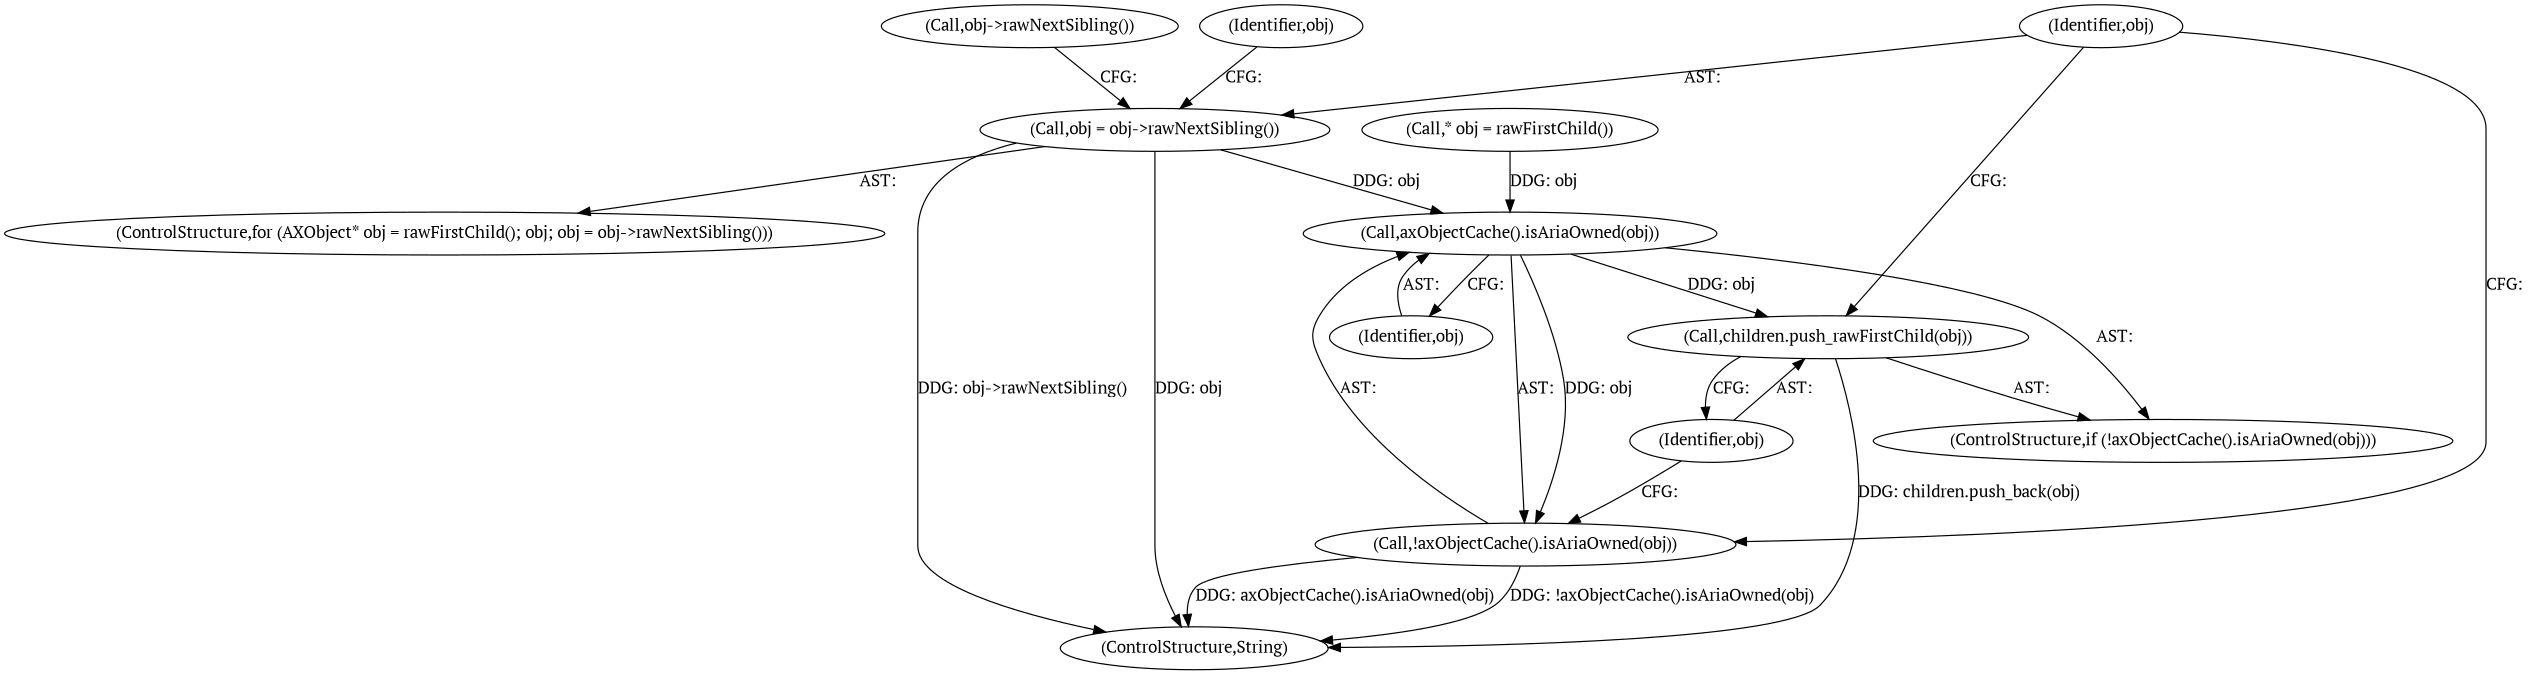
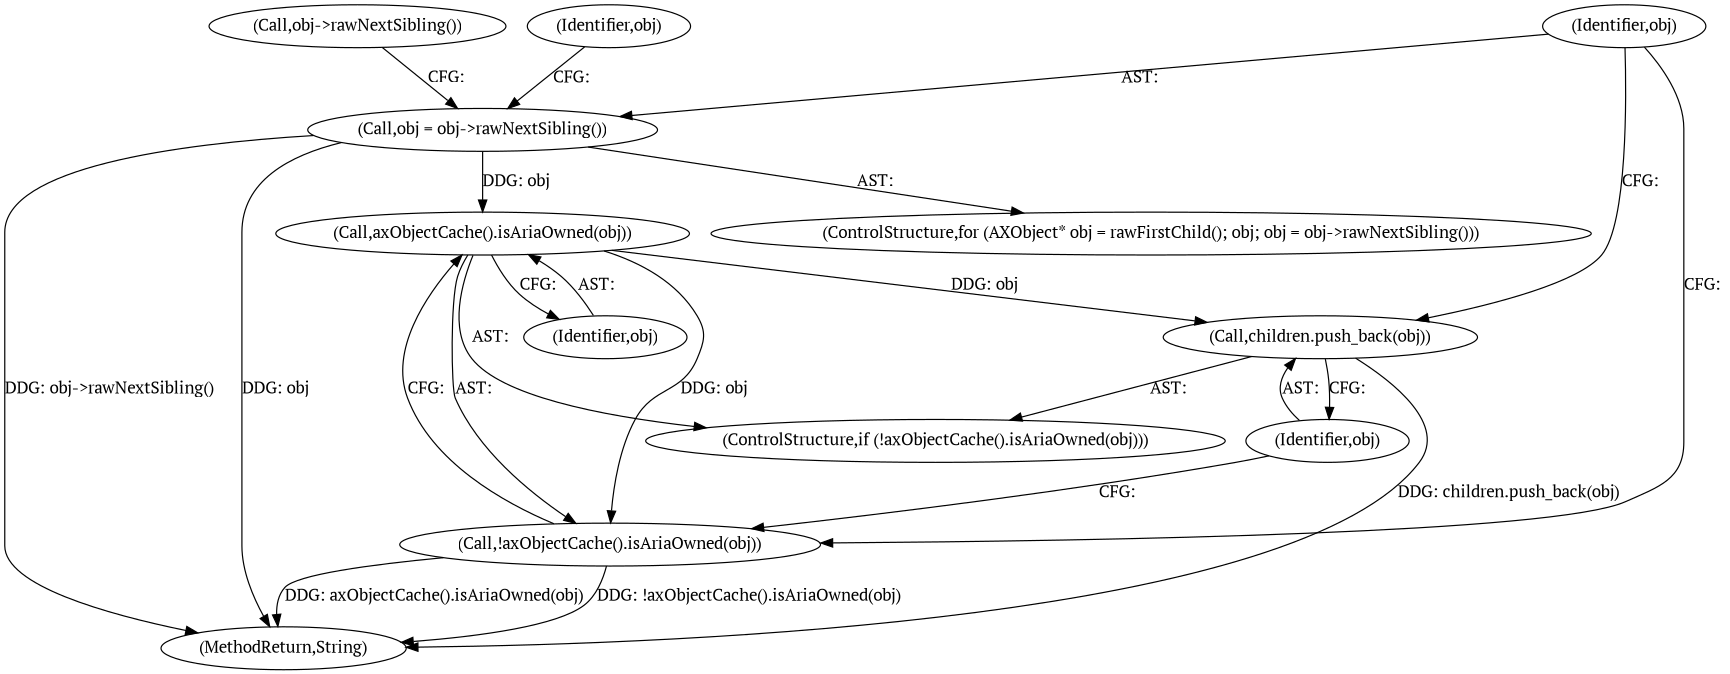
(1510, 130) -> none
(1828, 337) -> (1320, 337)
(1361, 389) -> (428, 389)
(1194, 648) -> (284, 648)
